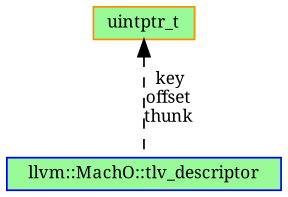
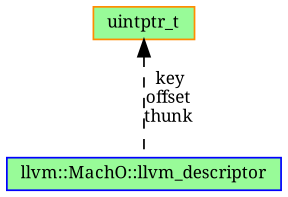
(144, 174) -> (144, 174)
